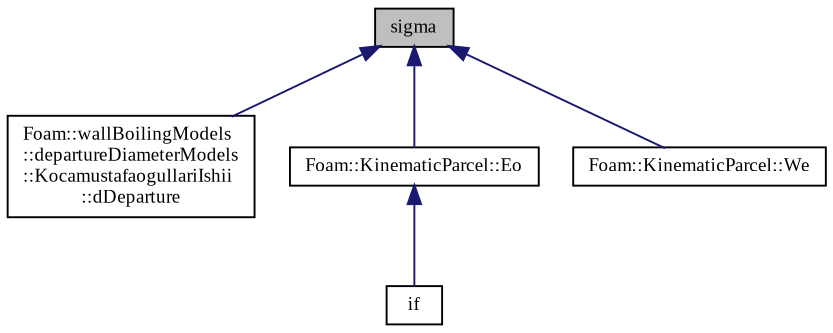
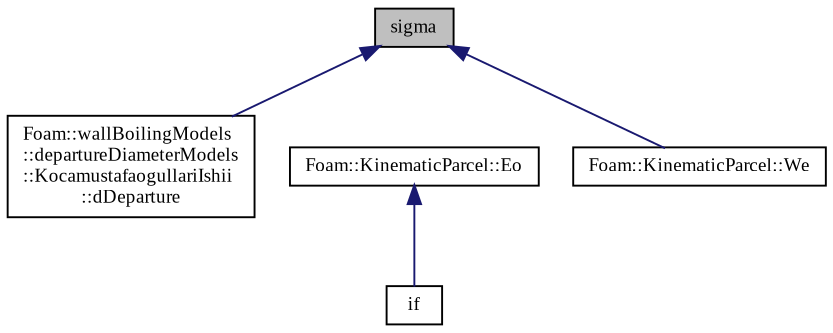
(414, 107) -> none
